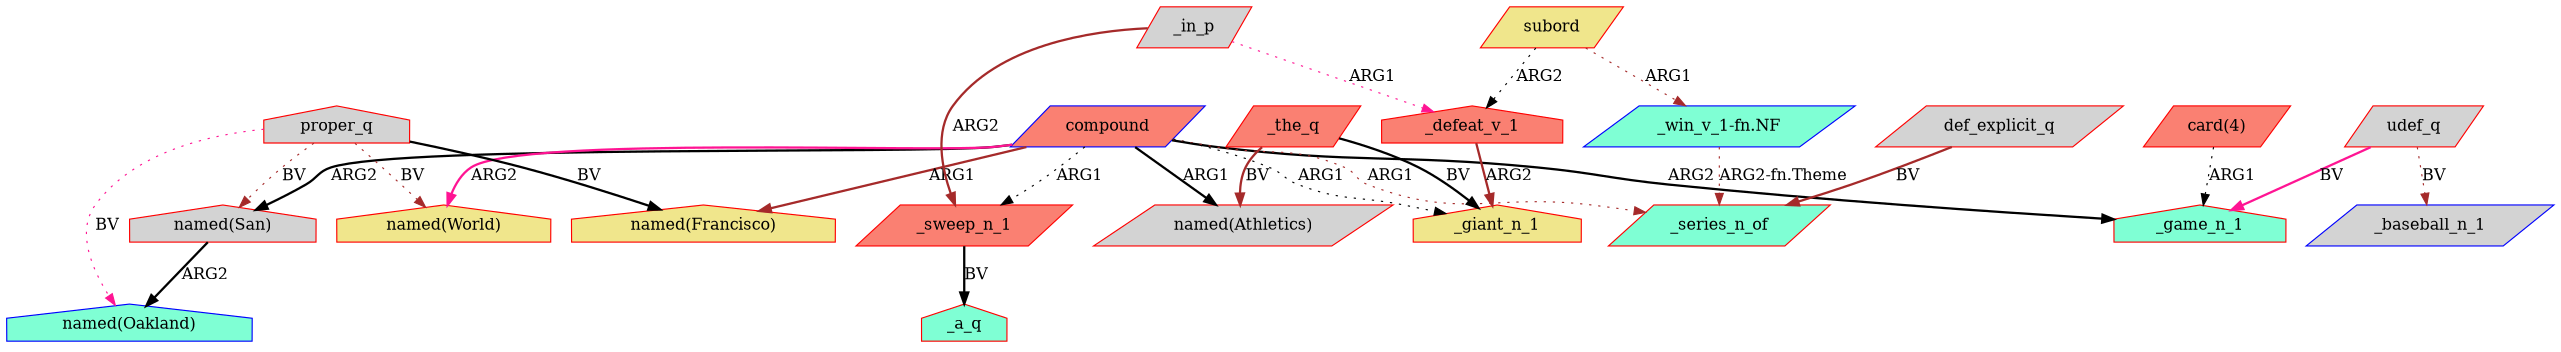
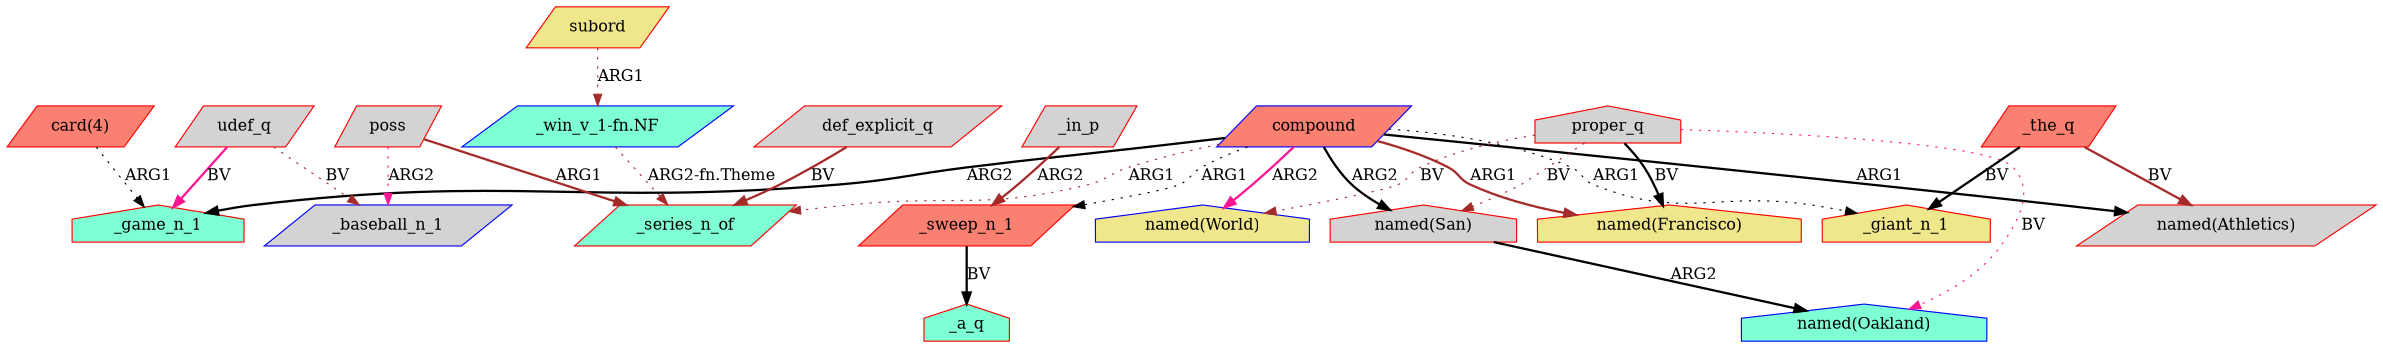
none -> (388, 126)
(1472, 126) -> none
(444, 226) -> (1202, 226)
